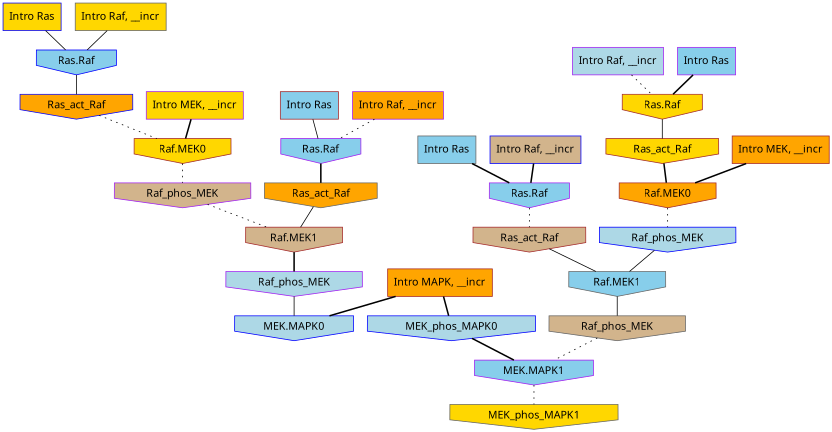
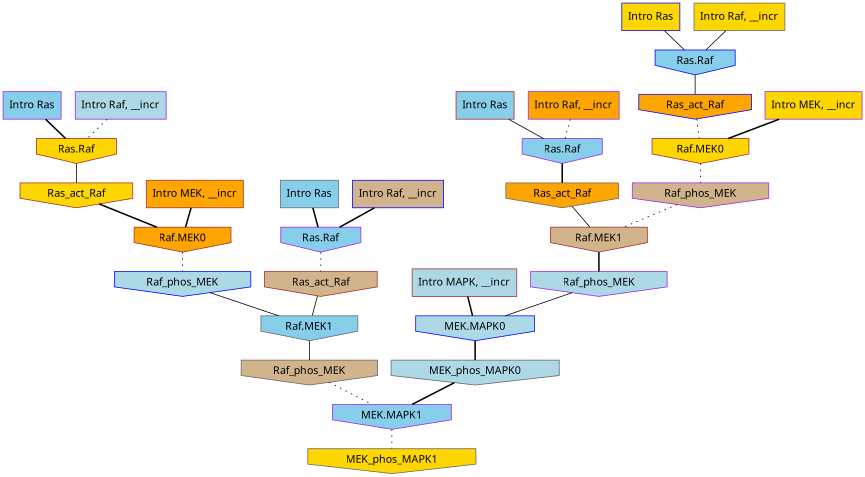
(440, 283) -> (464, 283)
(446, 306) -> (475, 350)
(451, 327) -> (475, 371)
